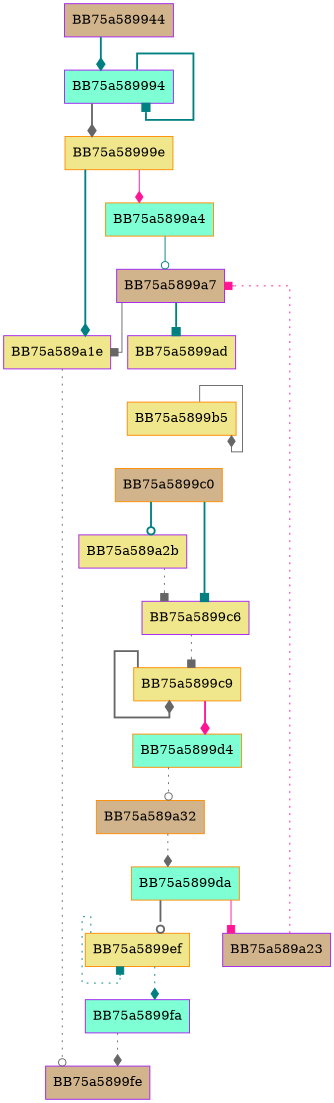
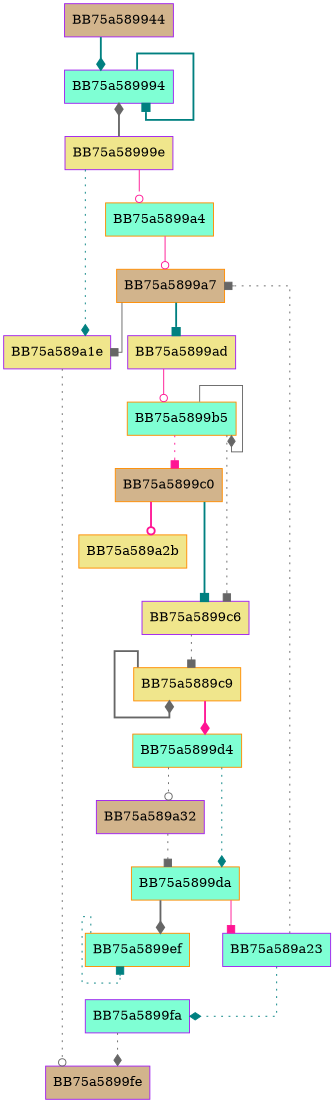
(92, 114) -> (119, 126)
(119, 153) -> (119, 153)
(139, 181) -> (139, 181)
(85, 247) -> (85, 247)
(165, 249) -> (165, 249)
(171, 286) -> (171, 286)
none -> (164, 382)
(182, 419) -> (182, 419)
none -> (175, 447)
(151, 514) -> (151, 514)
(133, 551) -> (133, 551)
(164, 580) -> (227, 514)
(290, 582) -> (290, 582)
(187, 684) -> (187, 684)
none -> (222, 812)
(150, 817) -> (150, 817)
(168, 845) -> (168, 845)
(160, 911) -> (160, 911)
(137, 950) -> (137, 950)
(277, 950) -> (277, 950)
(155, 977) -> (264, 1016)
